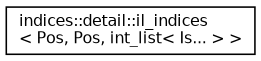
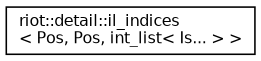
(131, 31) -> (131, 31)
